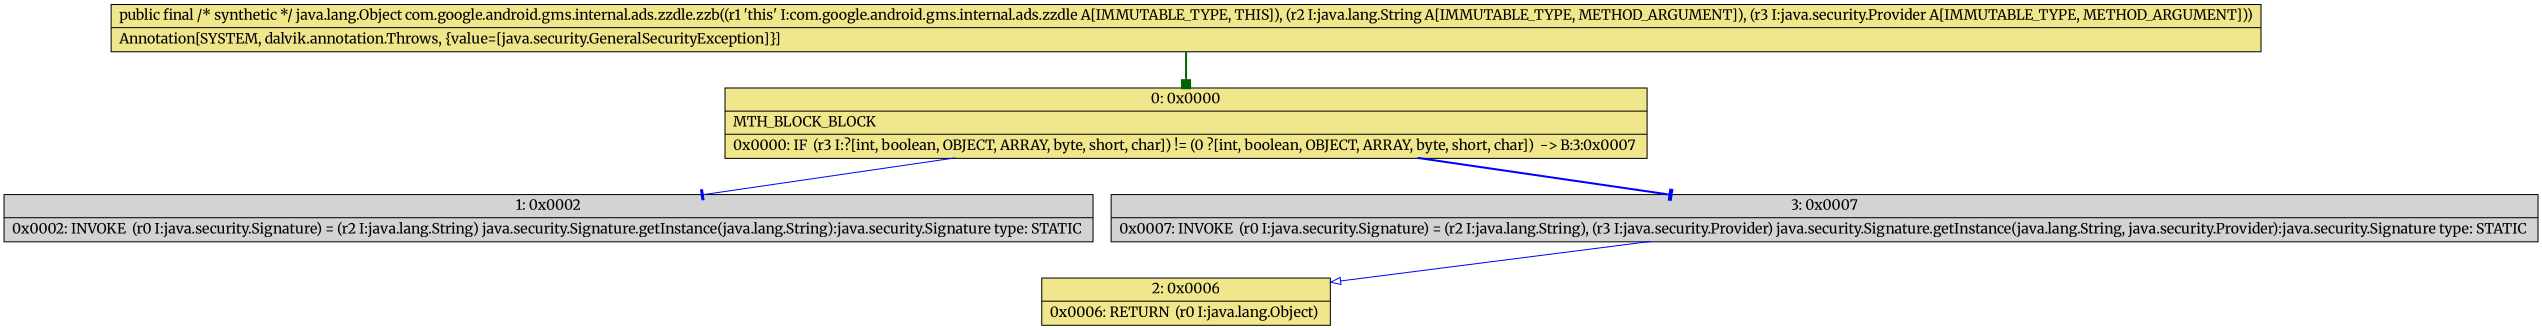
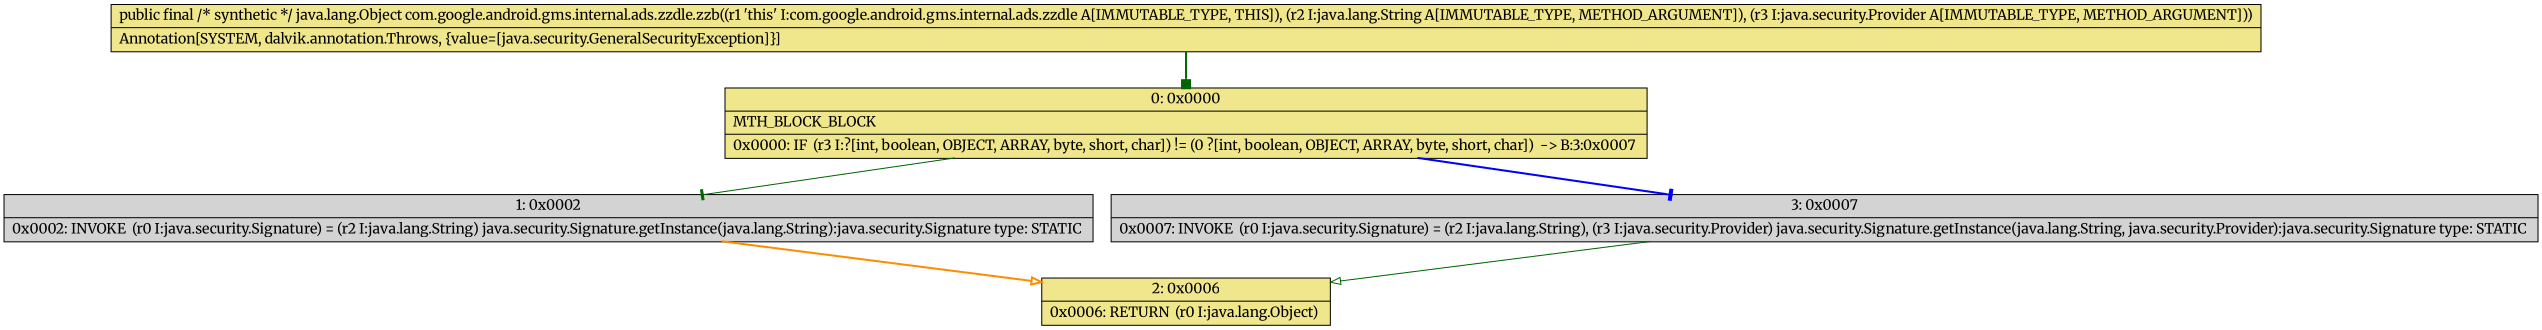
(830, 176) -> (830, 176)
none -> (877, 261)
(1496, 261) -> (1496, 261)
